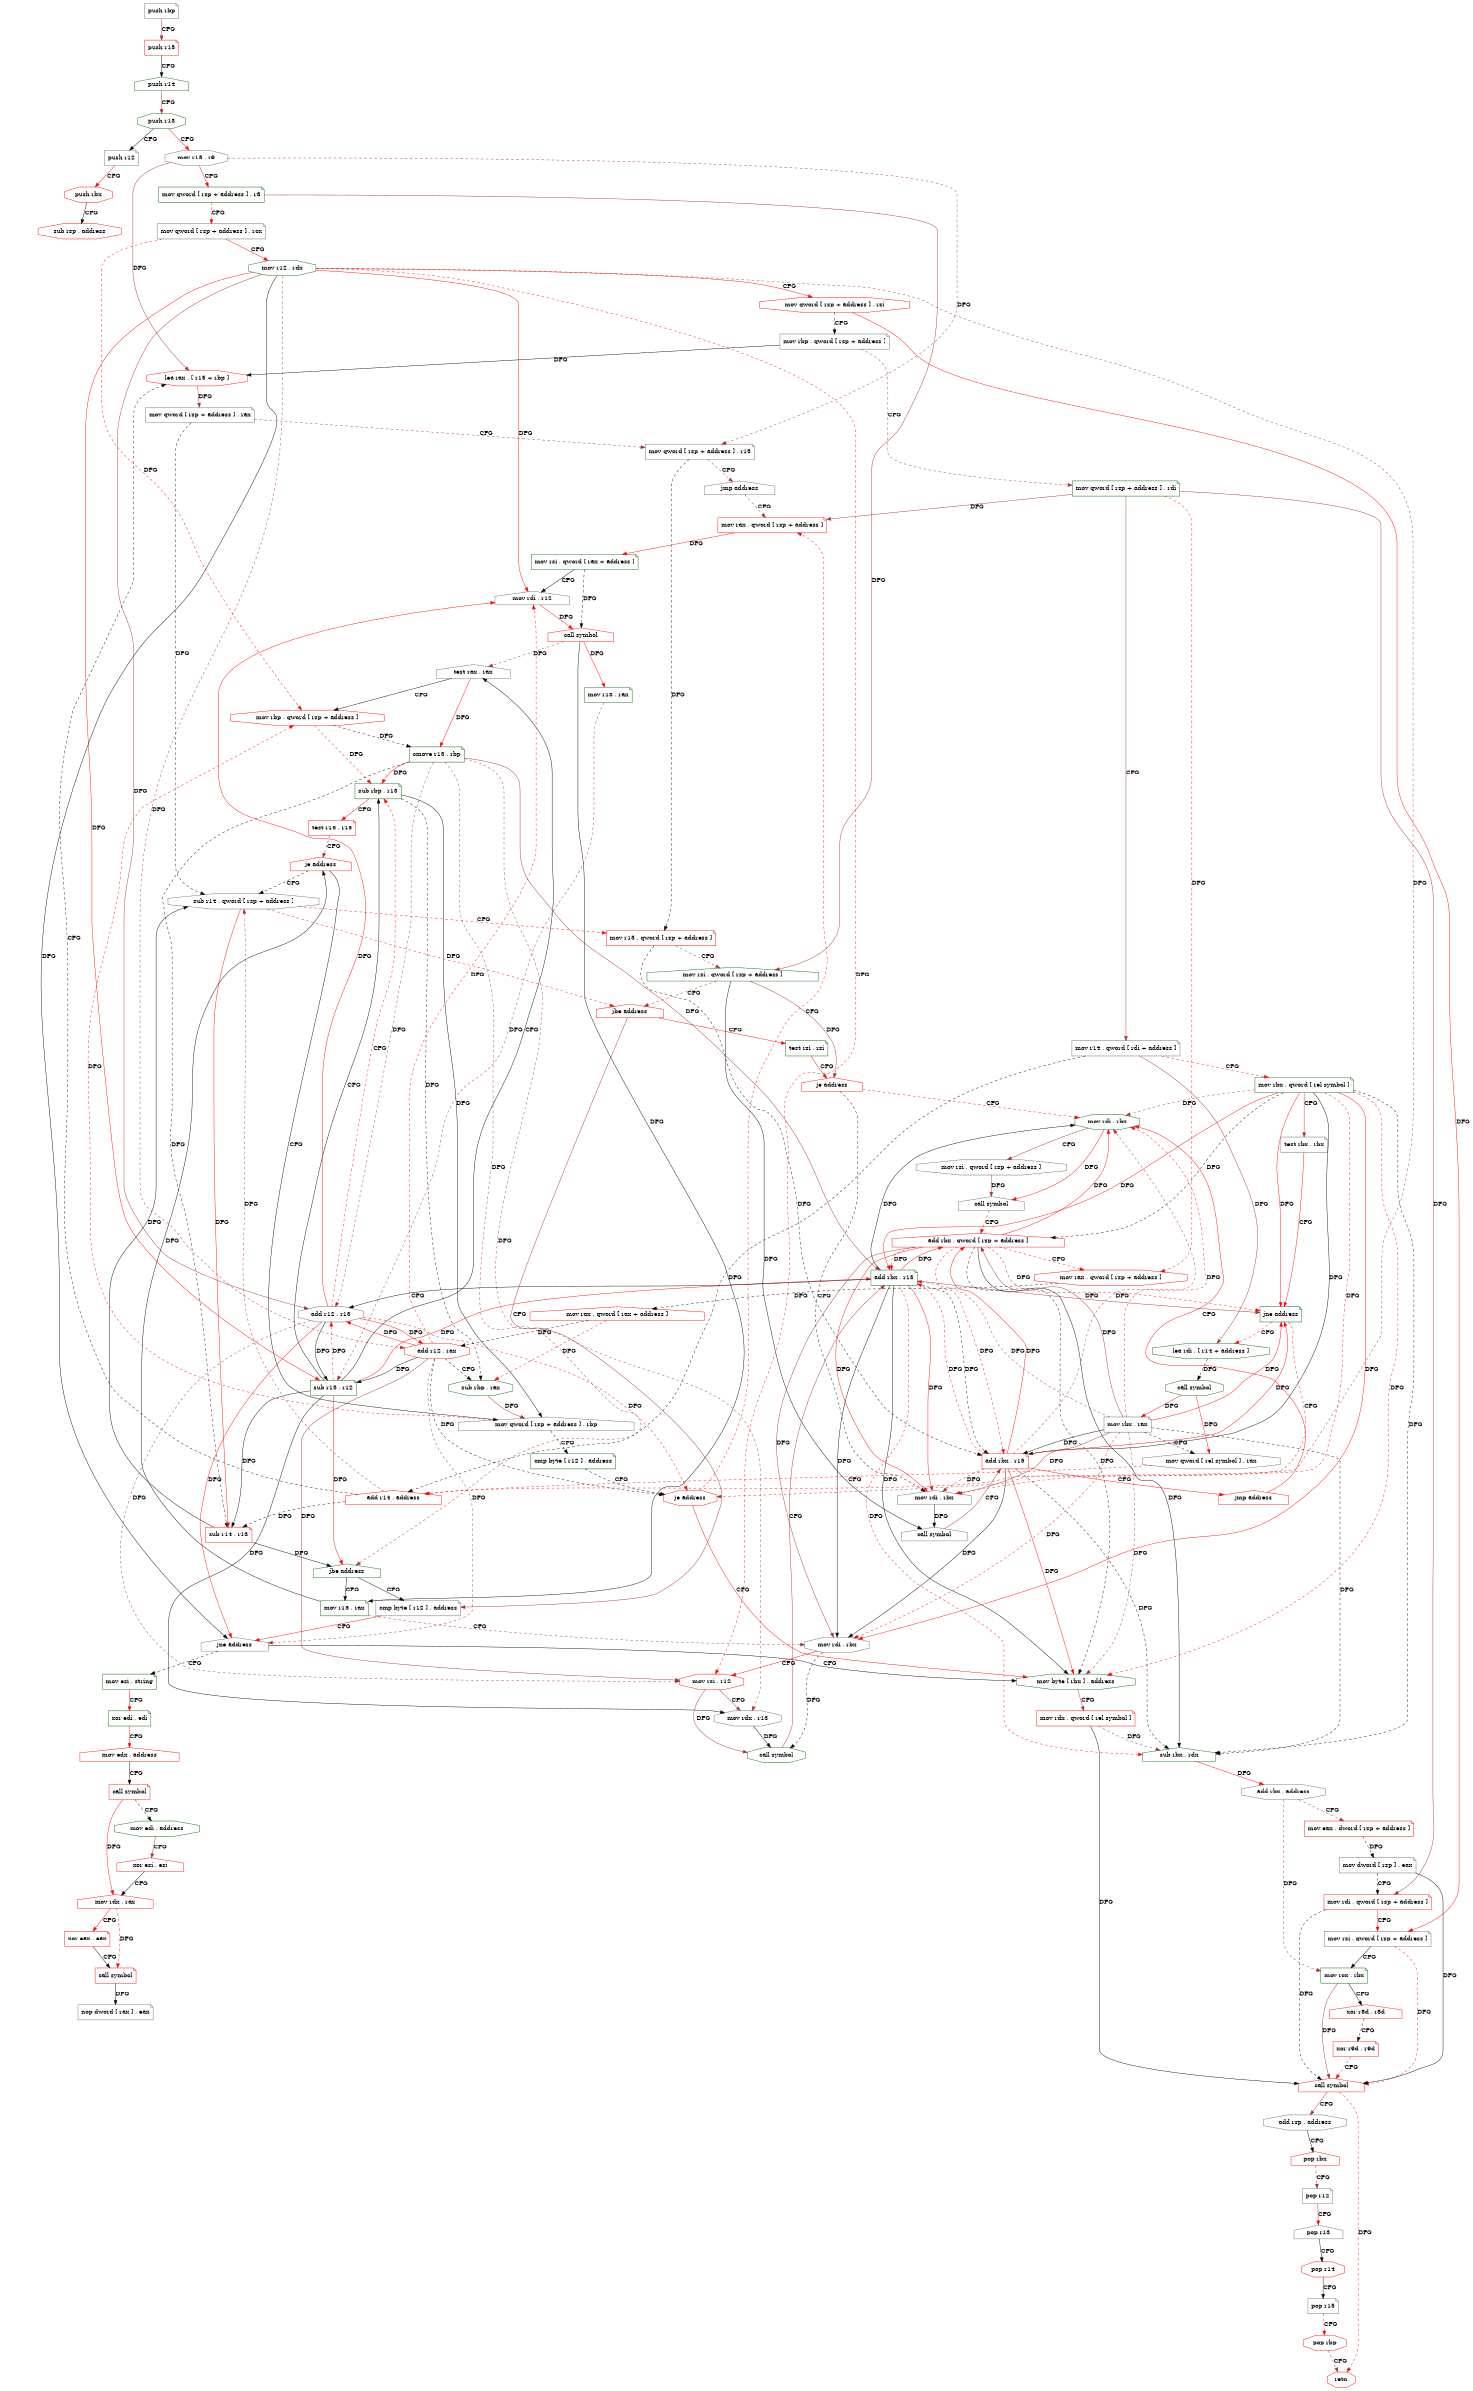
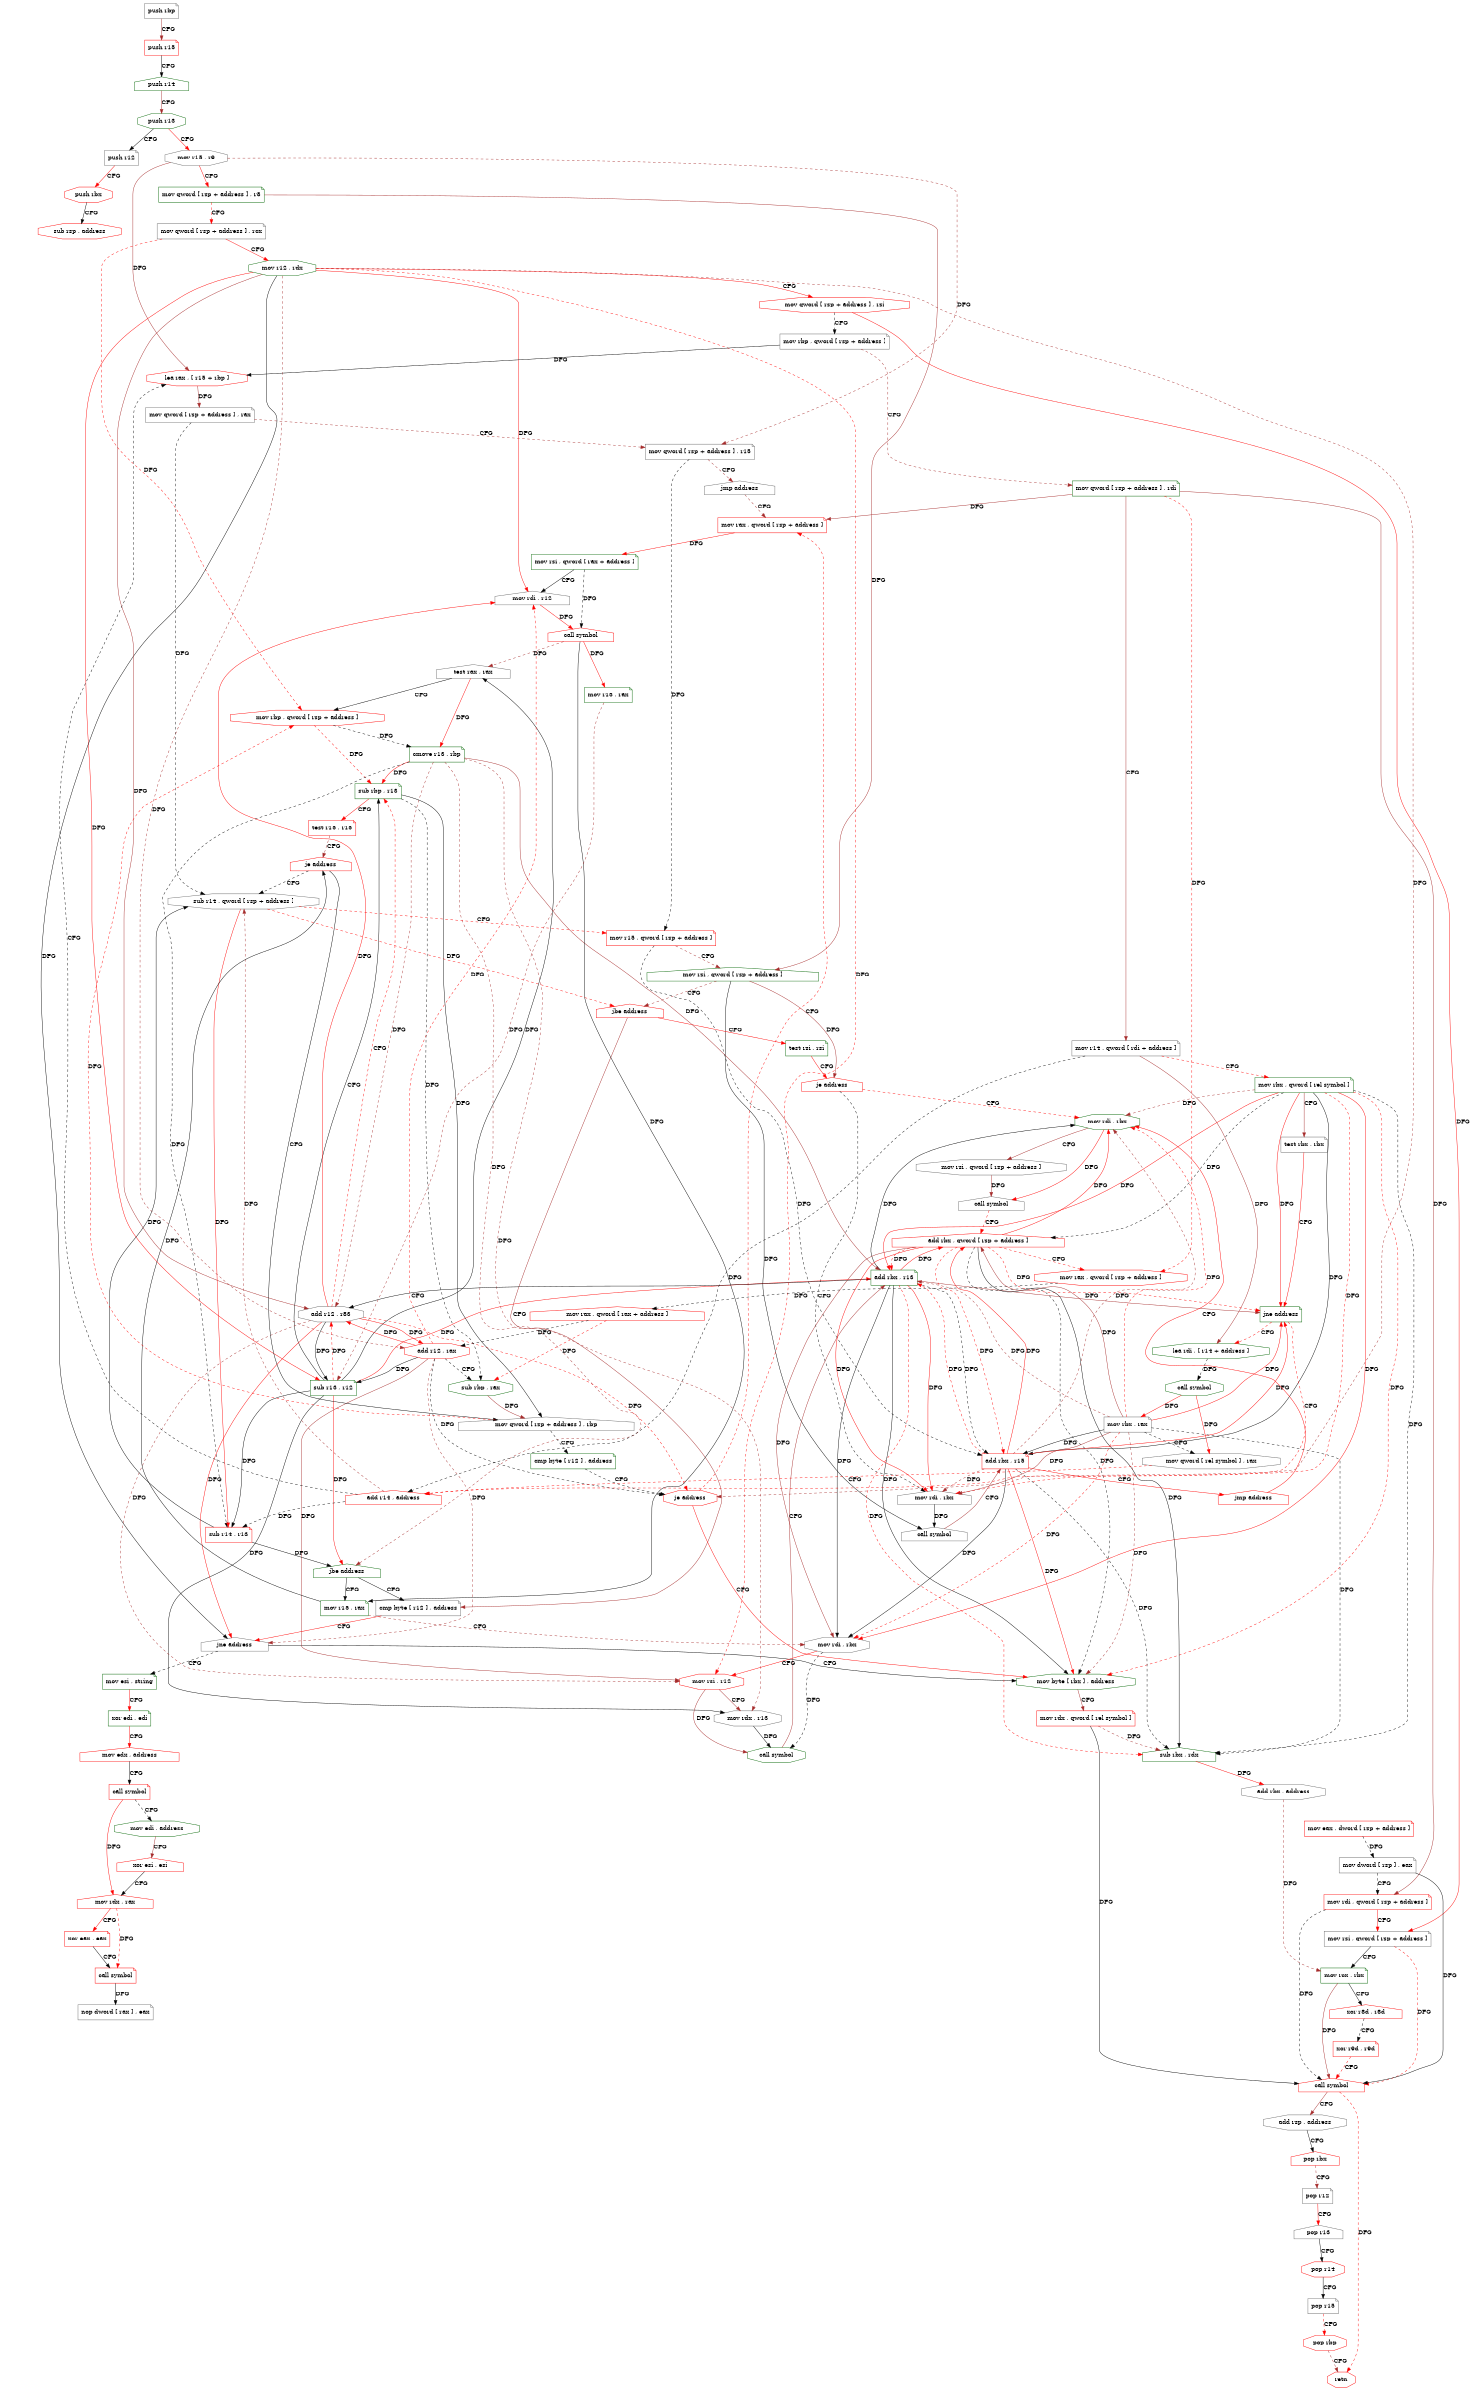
(532, 1030) -> (532, 1030)
(331, 1314) -> (331, 1314)
(1319, 1809) -> none
